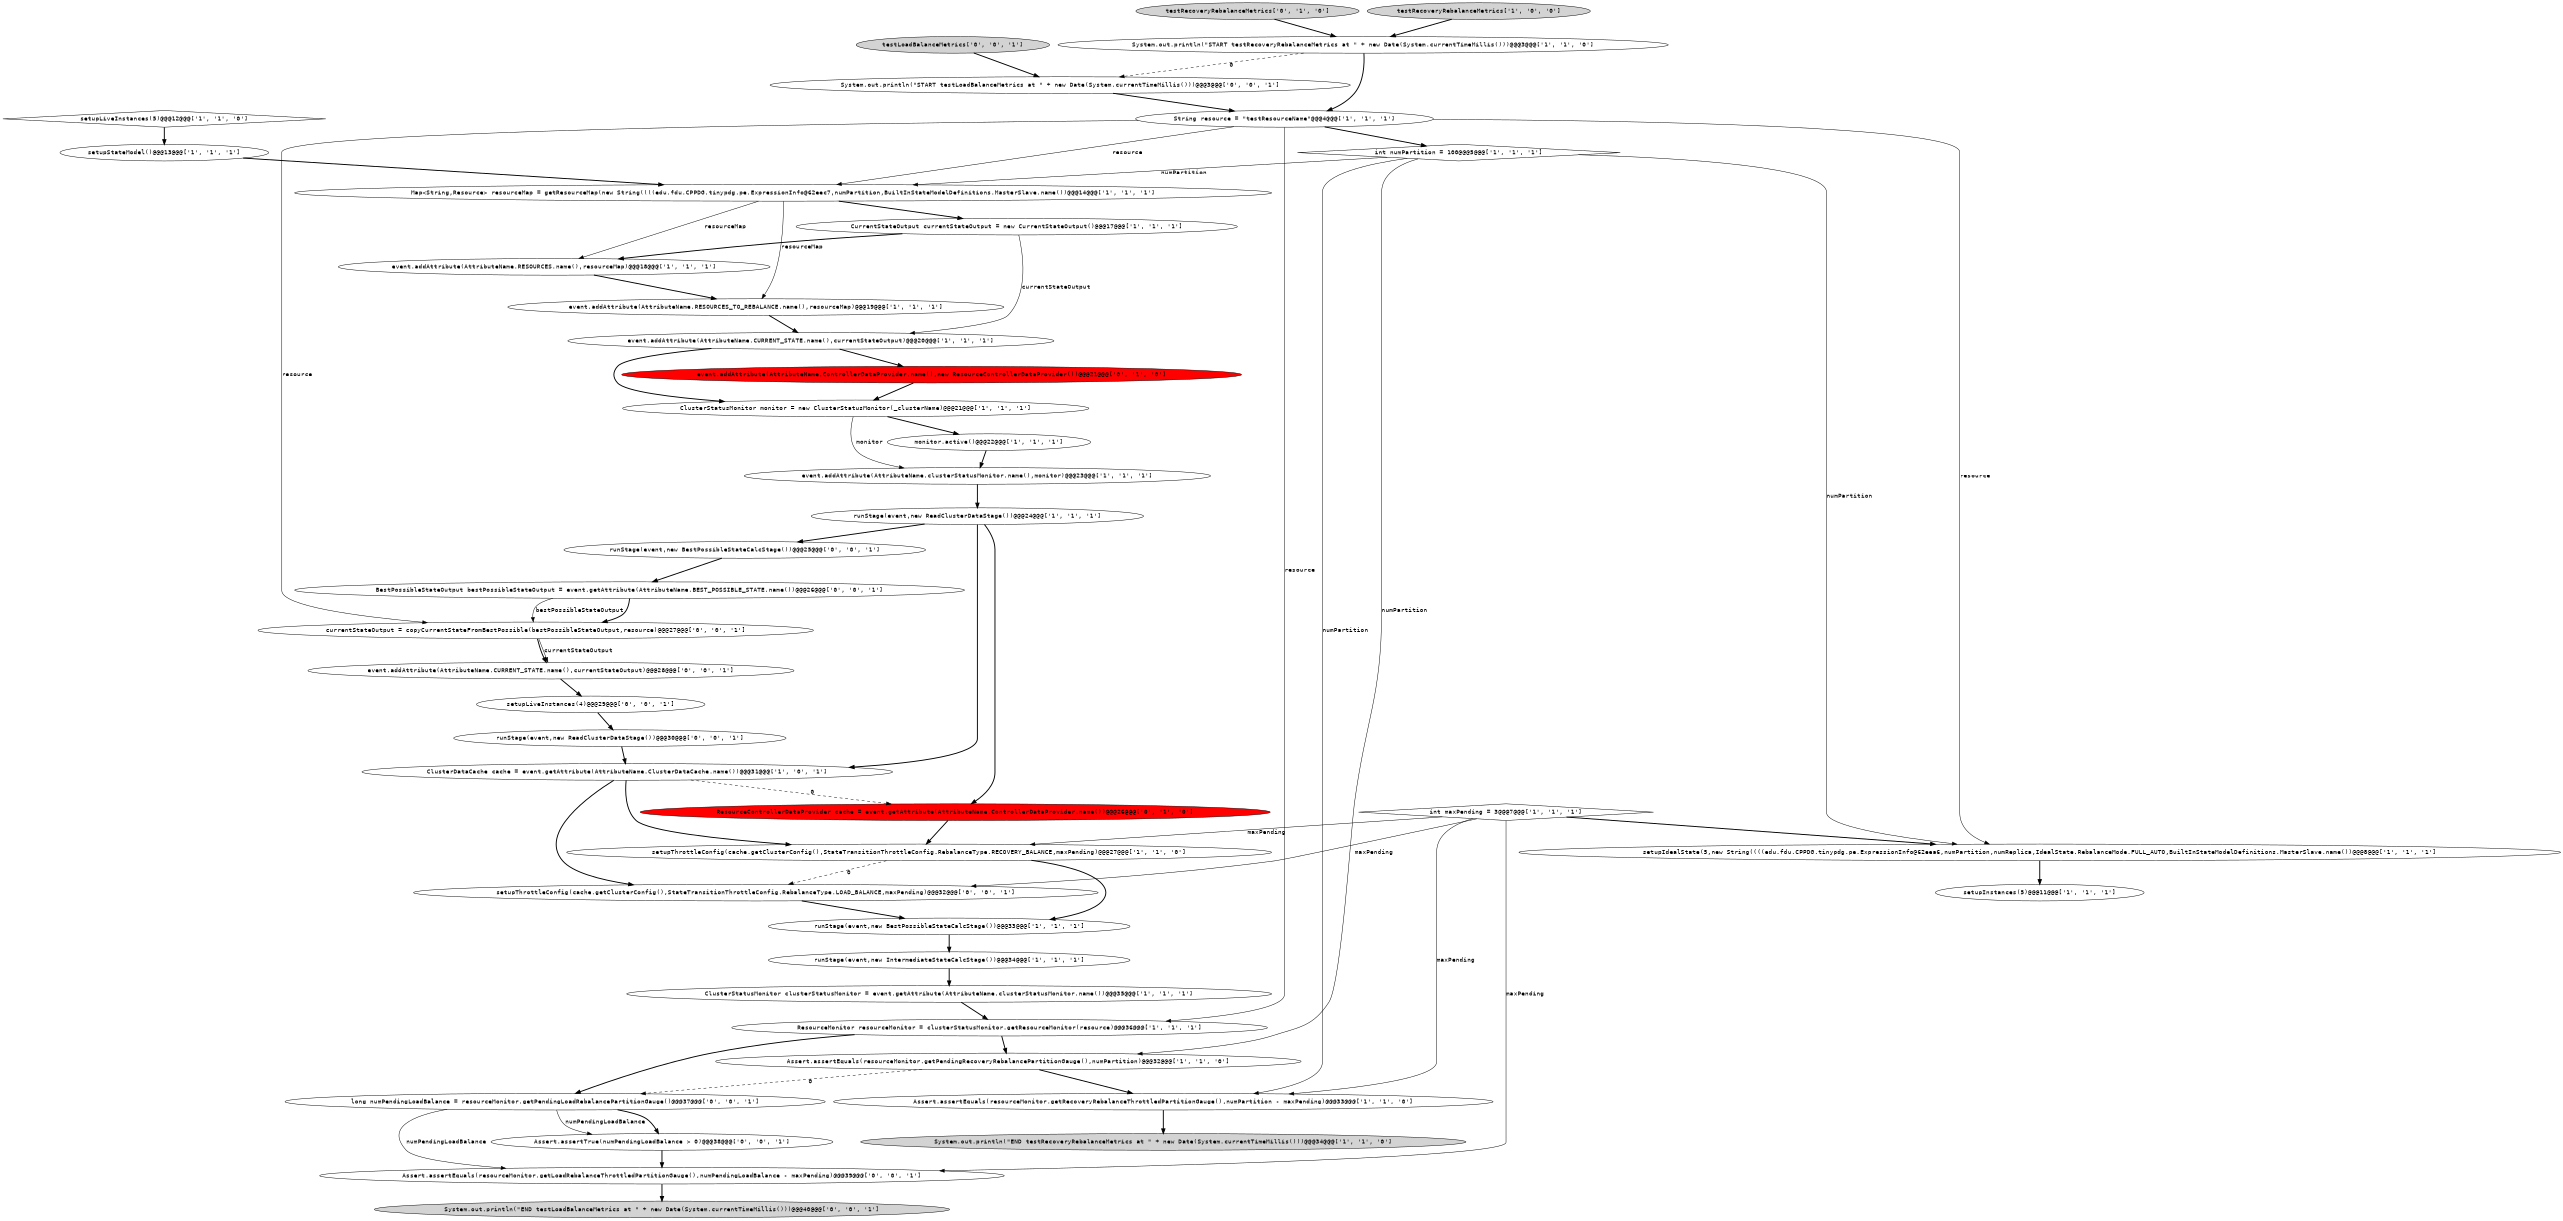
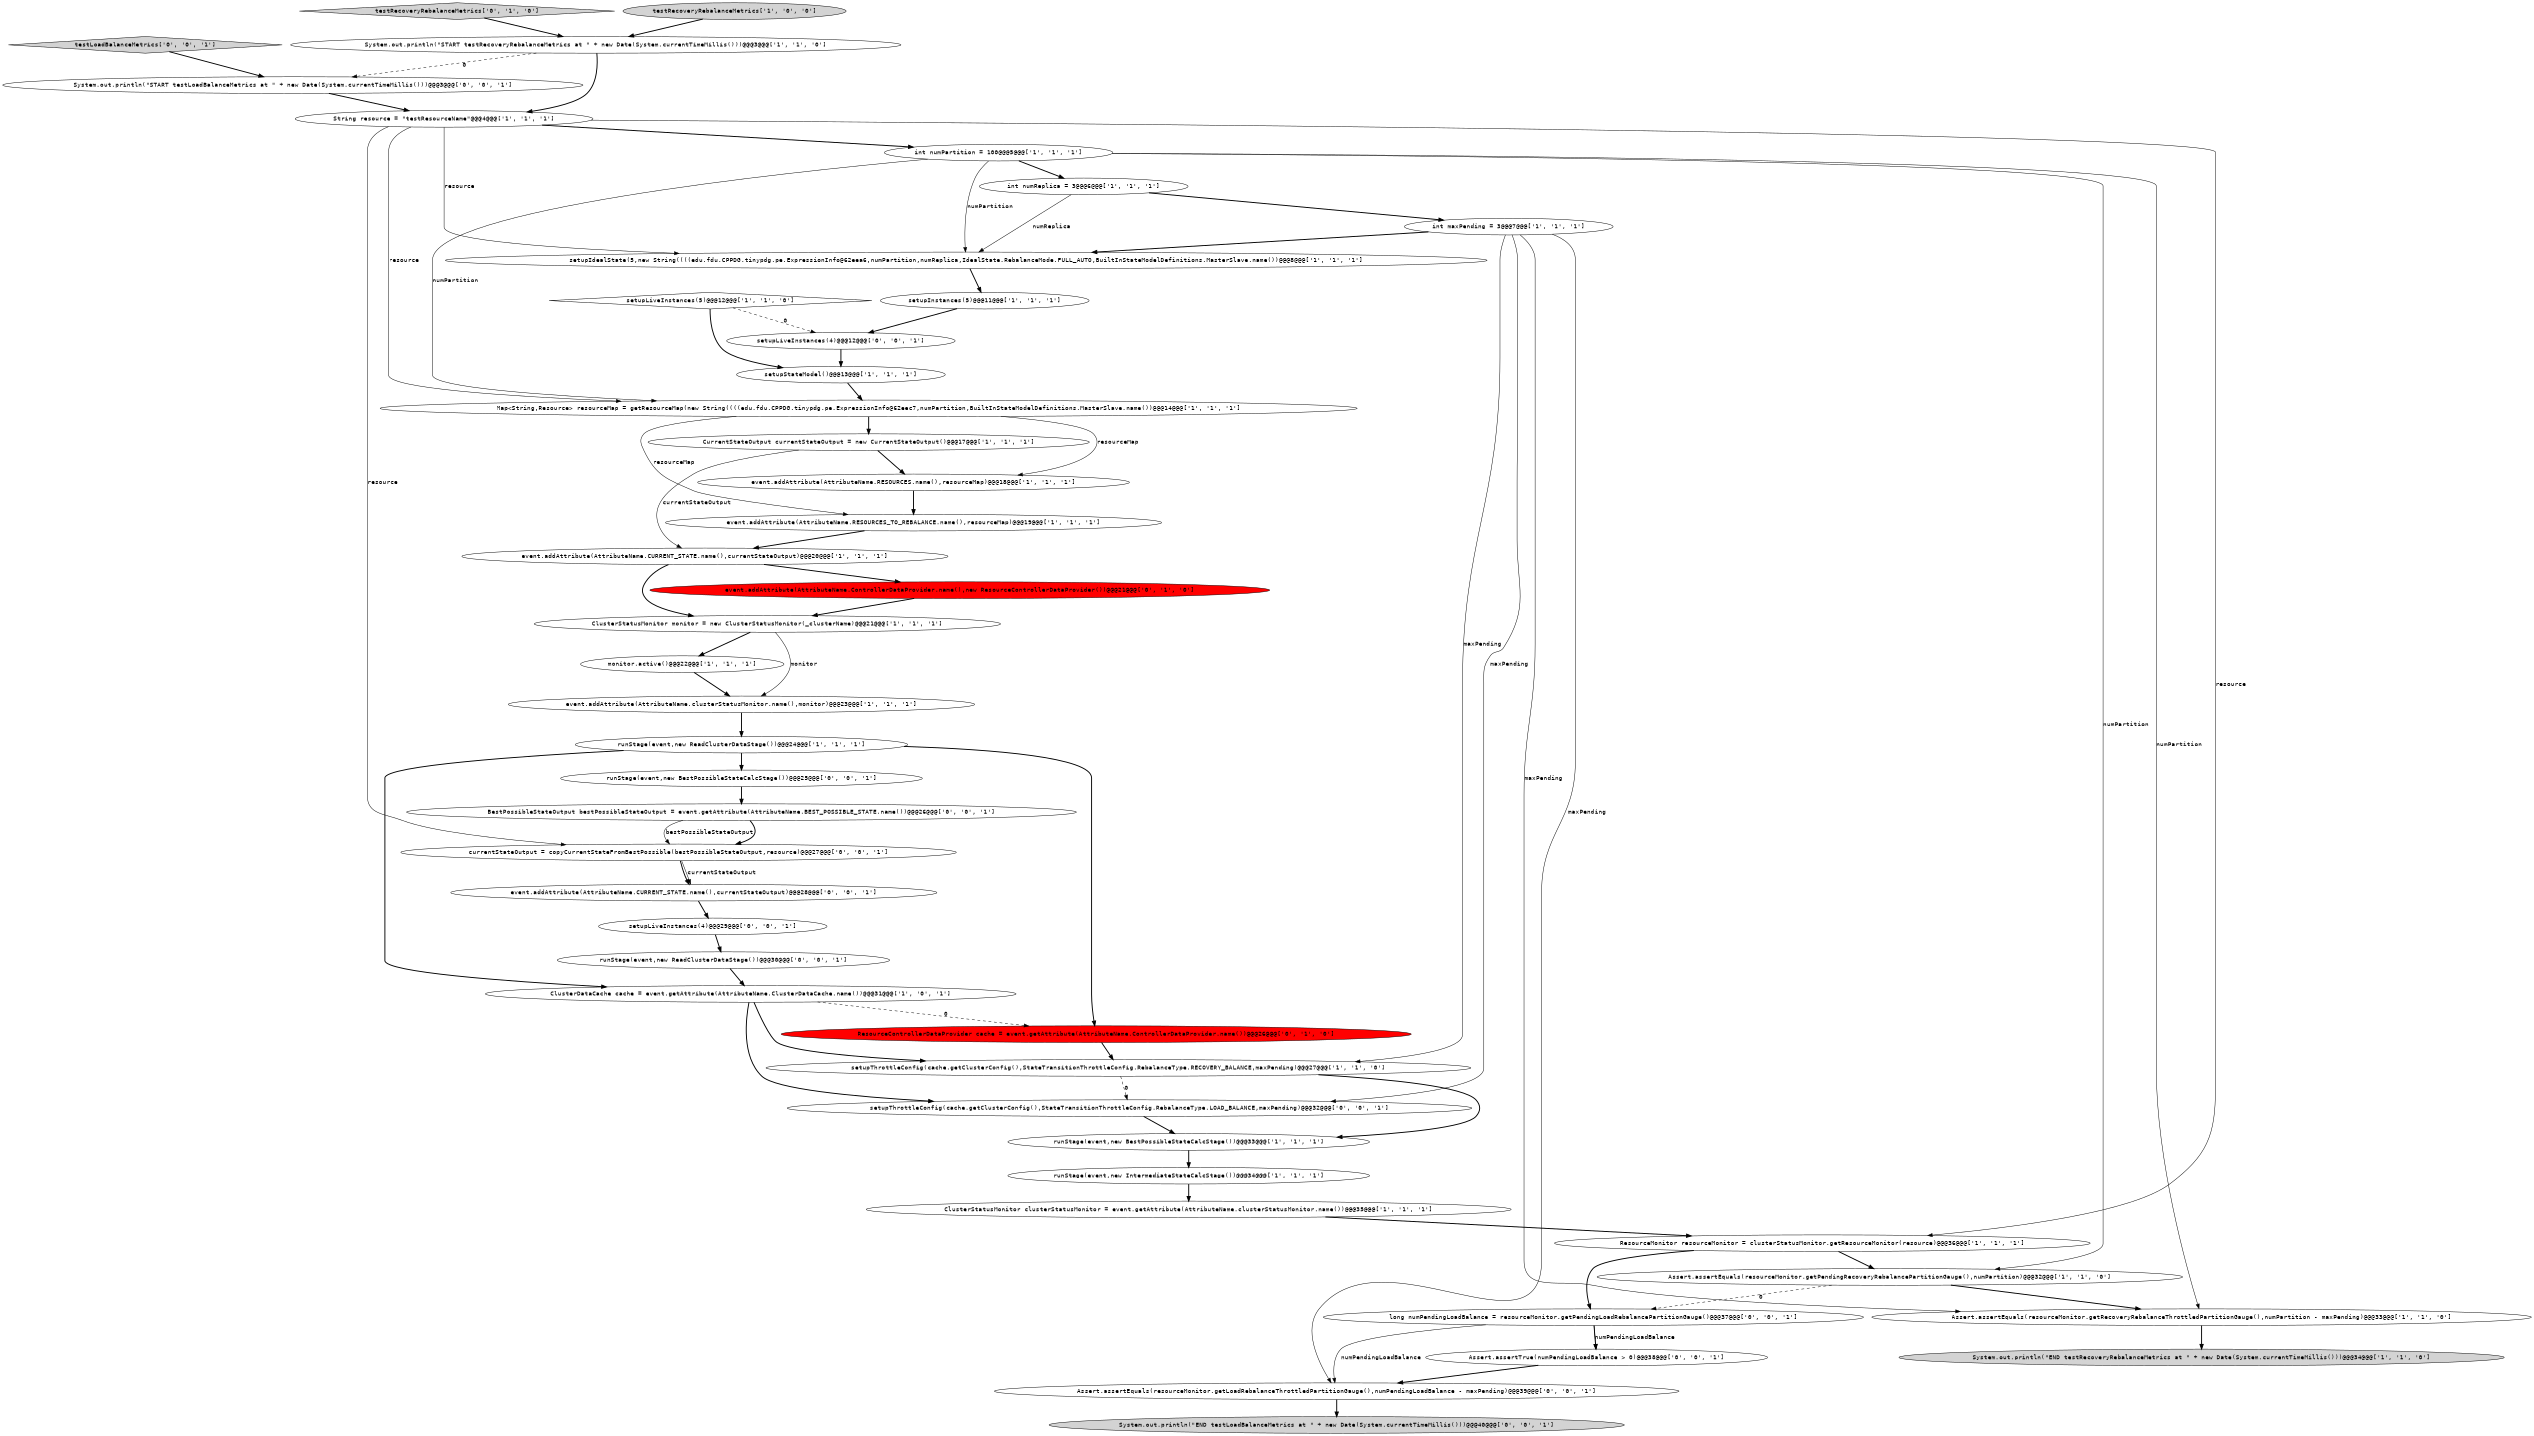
(1248, 11) -> (457, 11)
(953, 45) -> (145, 45)
(1459, 153) -> (999, 153)
none -> (1084, 186)
none -> (841, 341)
(1506, 812) -> (1509, 227)
